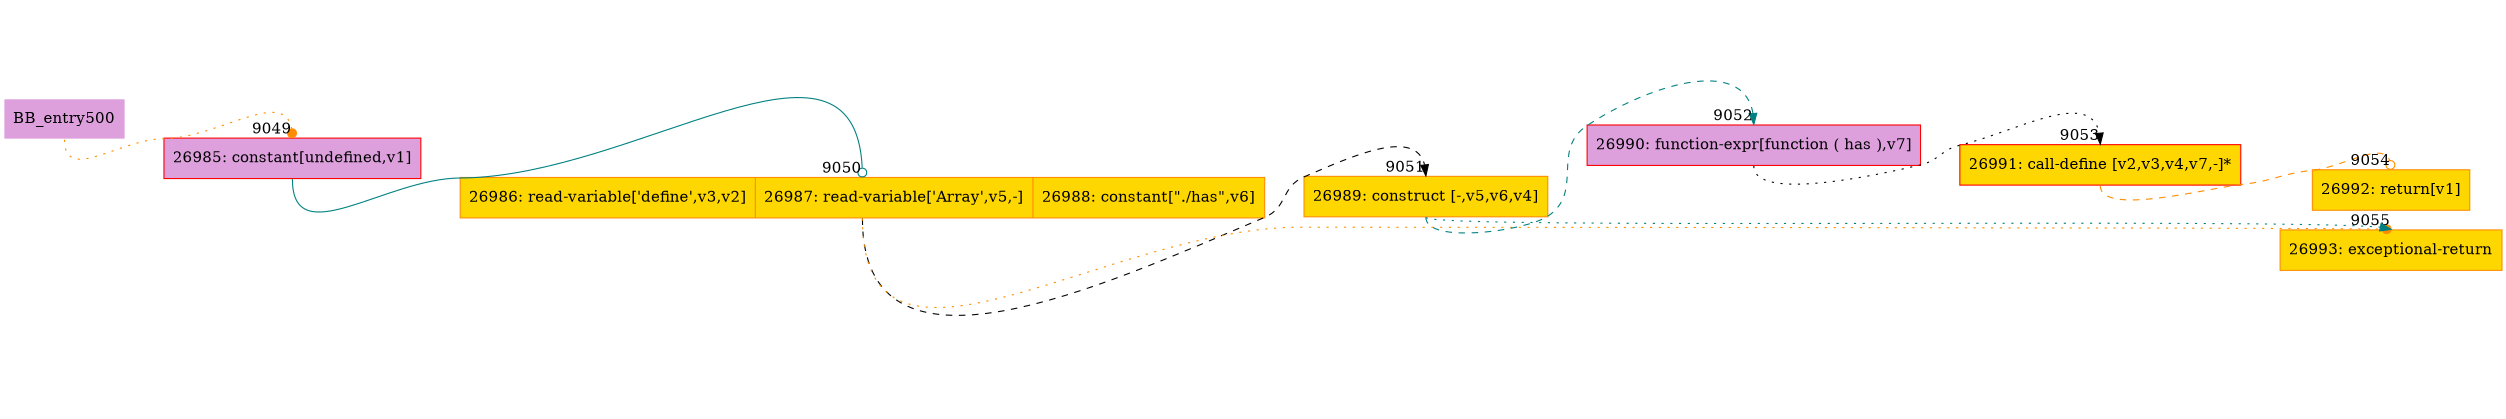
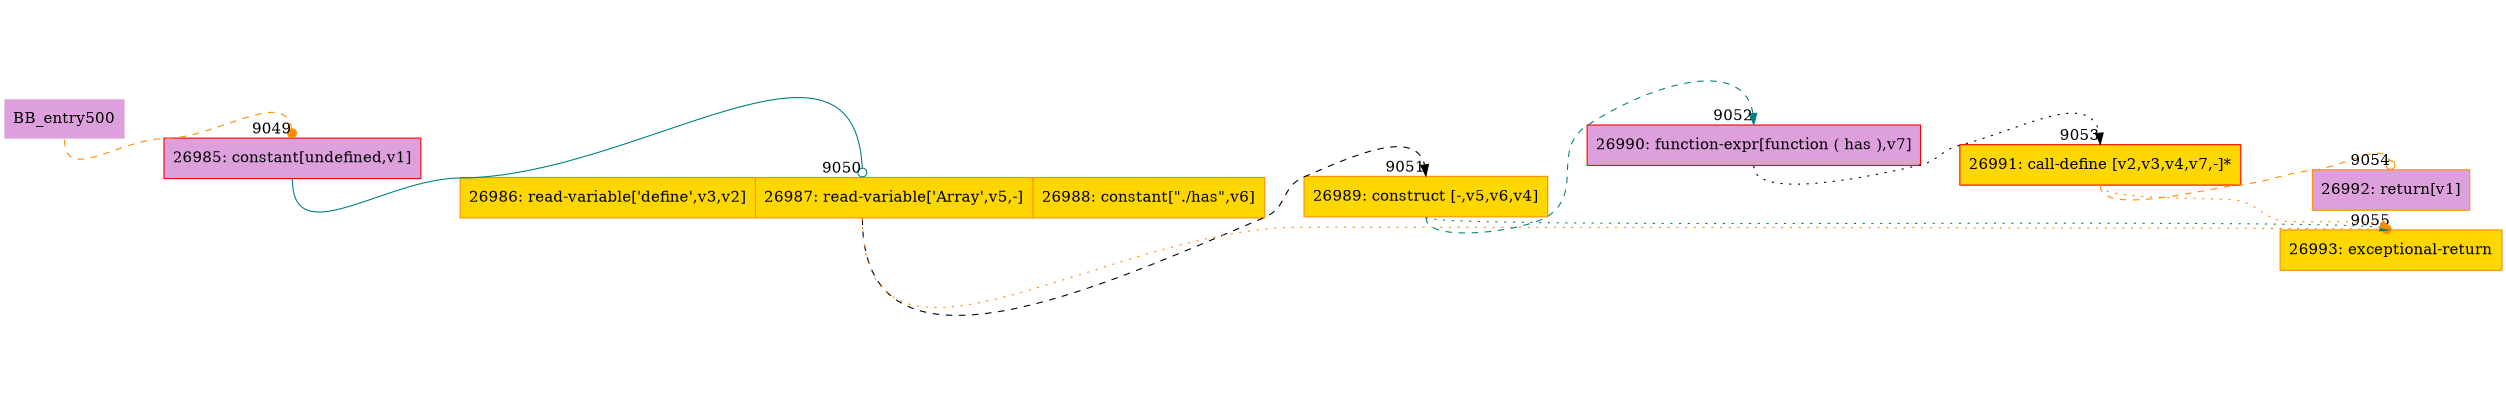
(176, 137) -> (176, 137)
(2391, 190) -> (2391, 190)
none -> (2242, 201)
